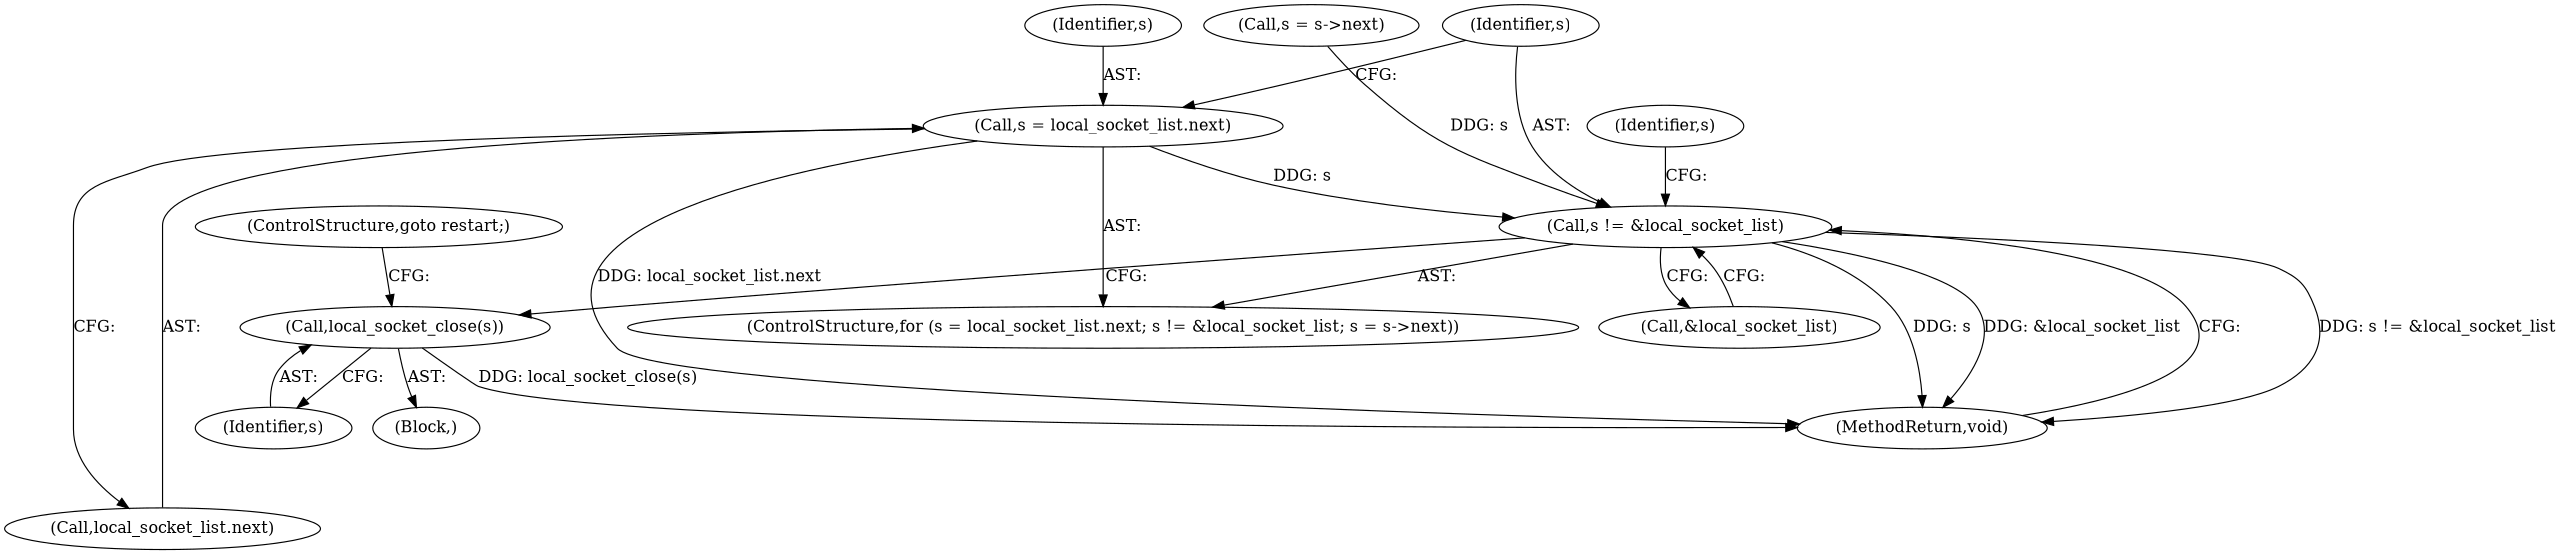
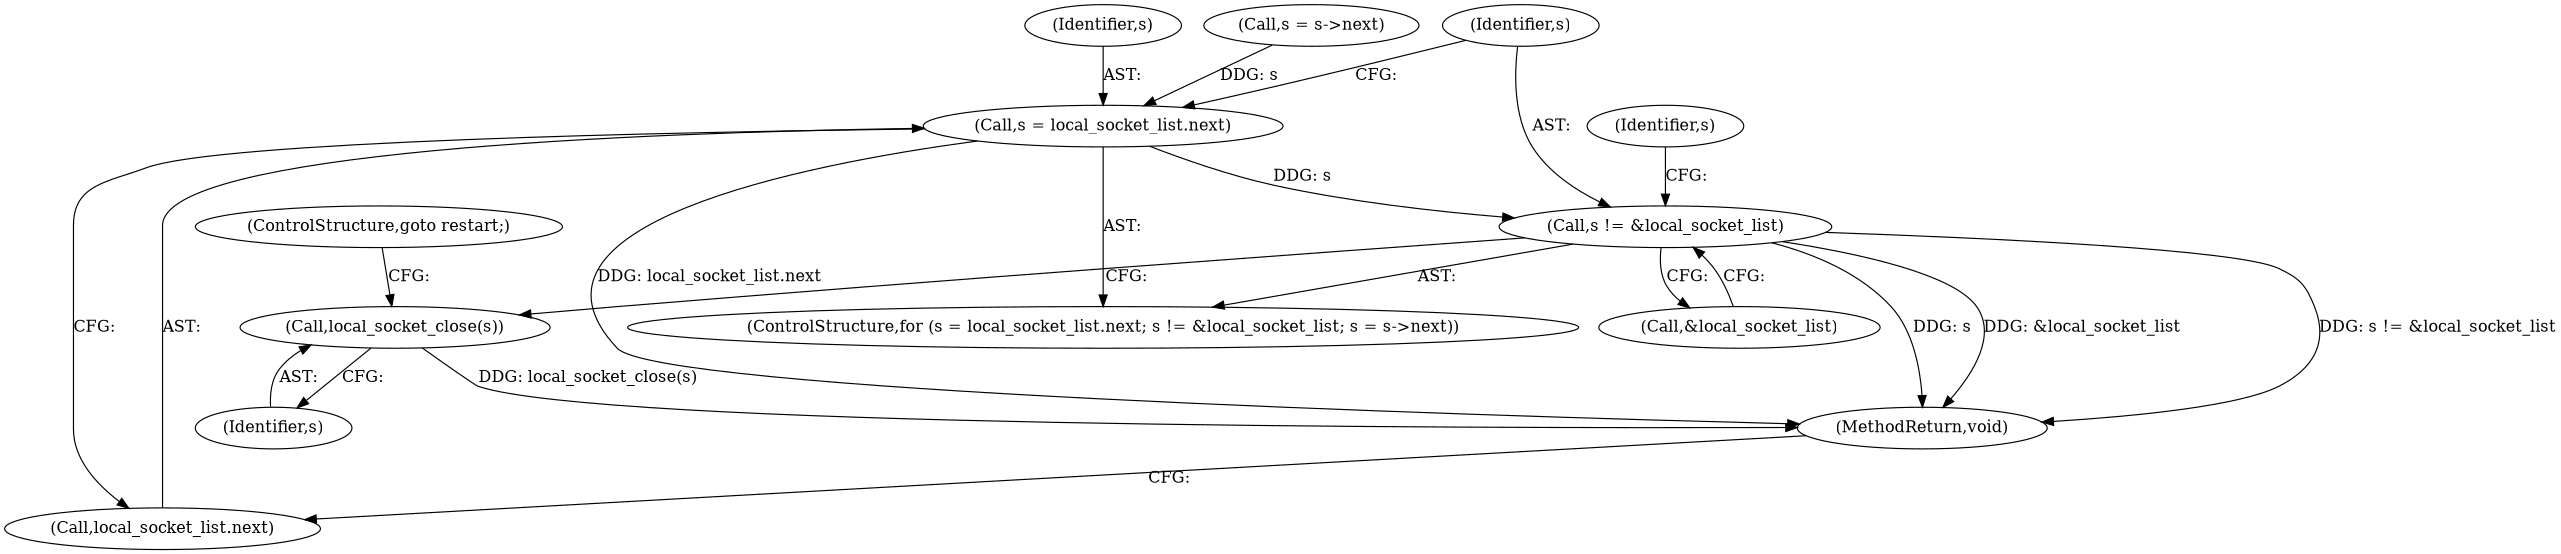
(1450, 146) -> (1213, 73)
(2134, 275) -> (1061, 477)
(426, 428) -> none
